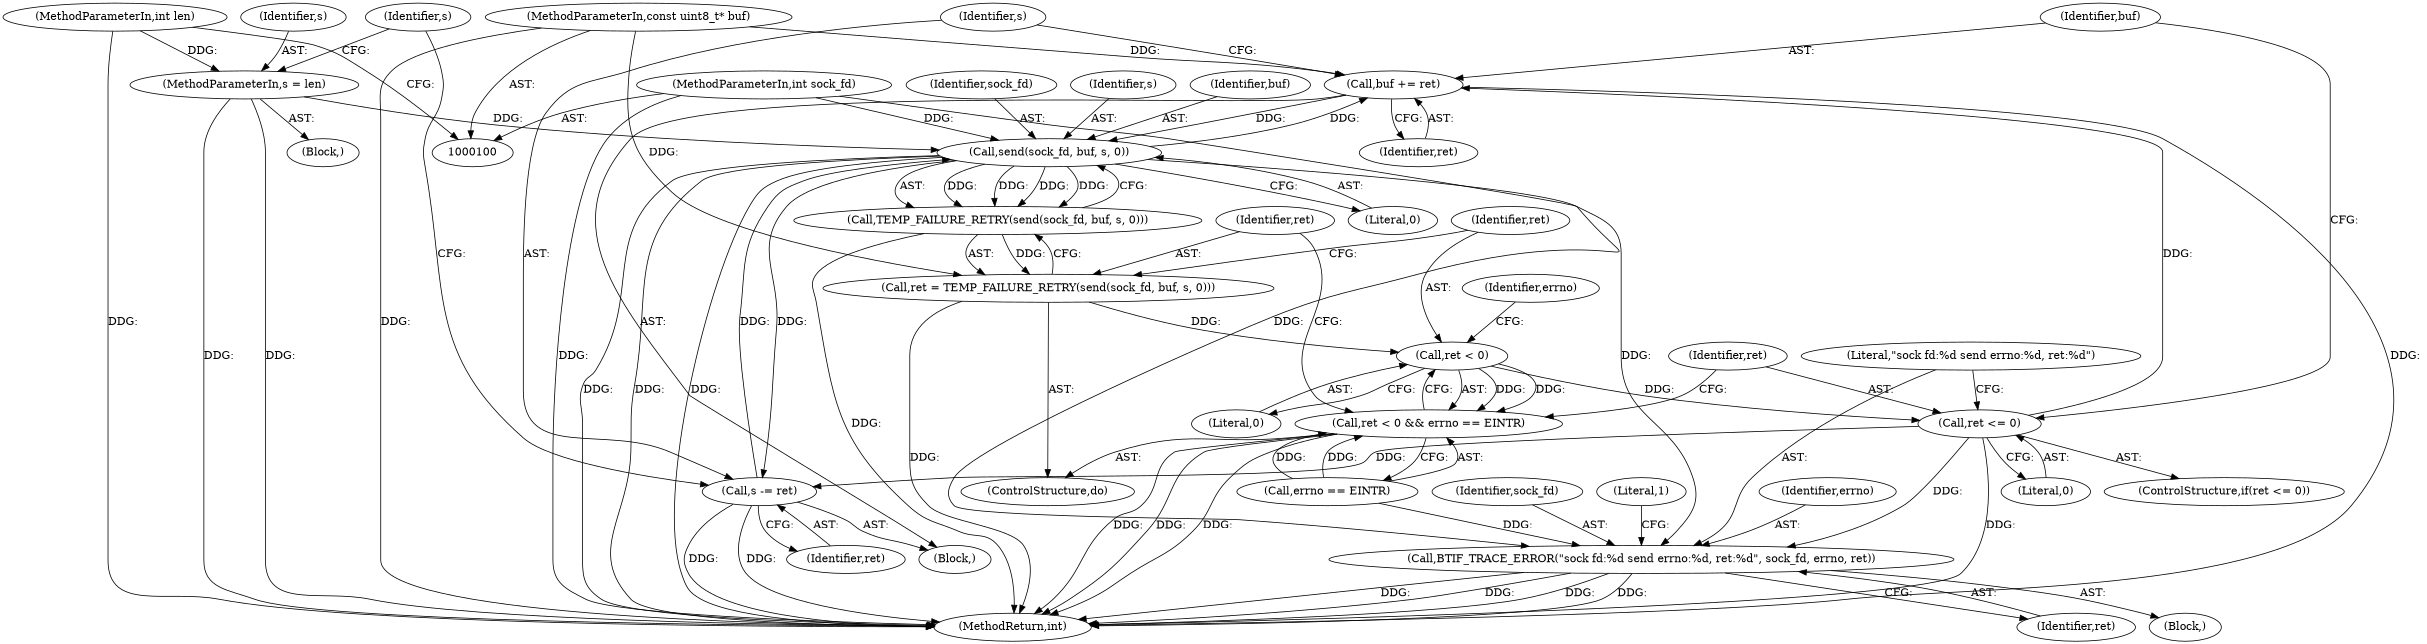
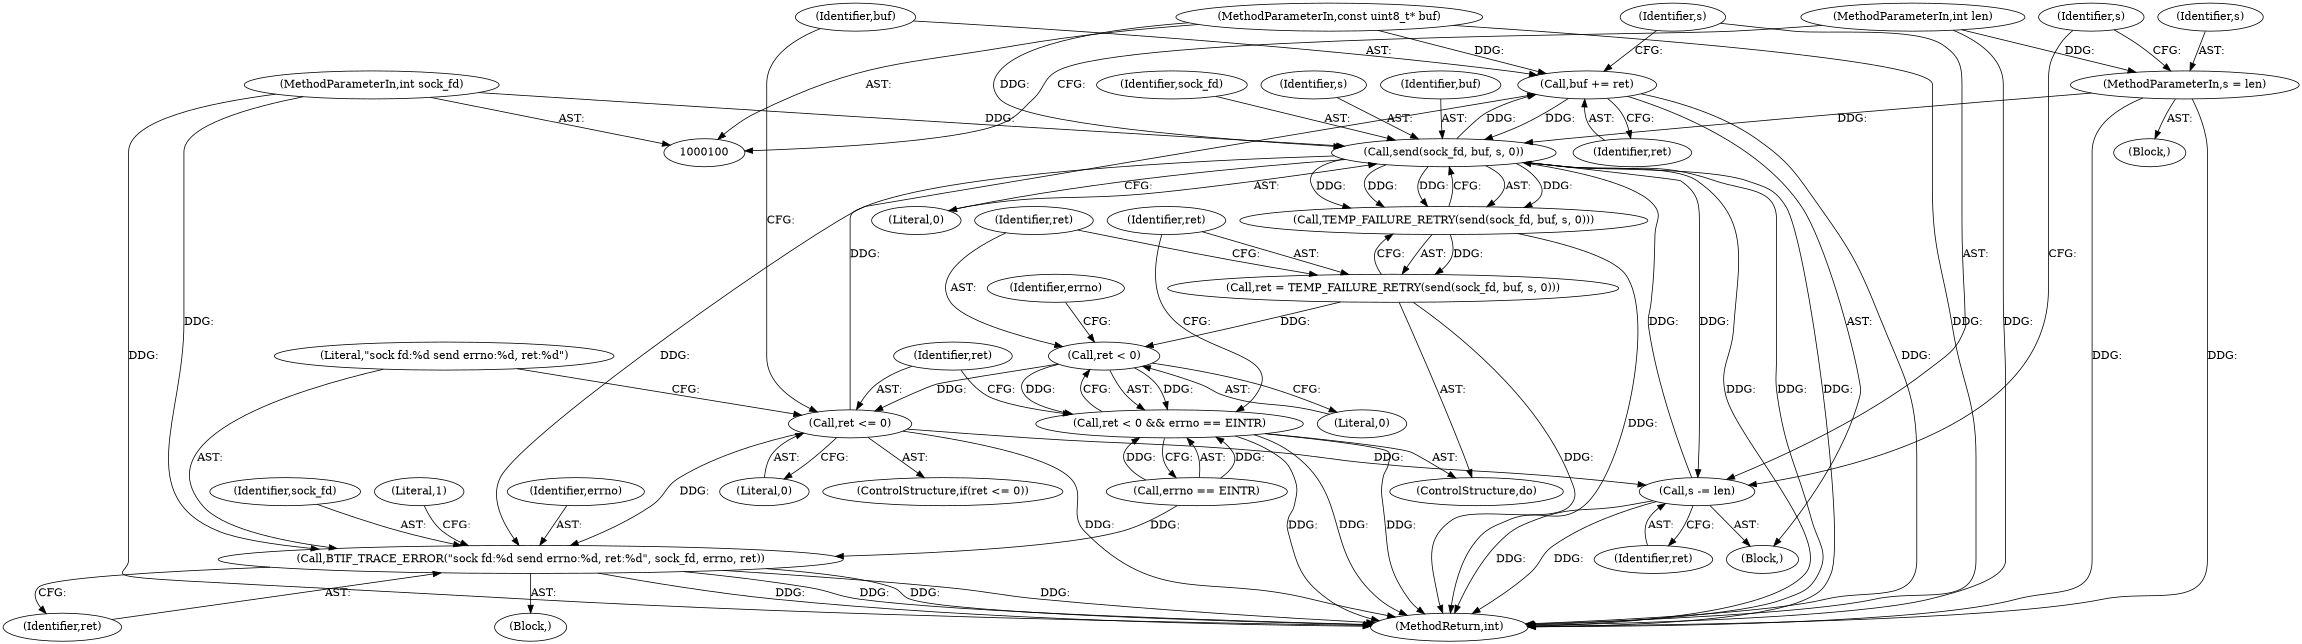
(725, 221) -> (1051, 117)
(759, 492) -> (1697, 492)
